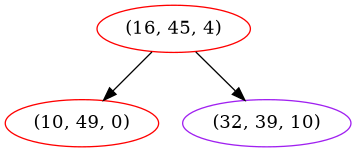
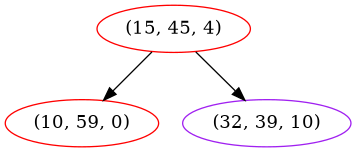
(174, 29) -> (174, 29)
(82, 123) -> (82, 123)
